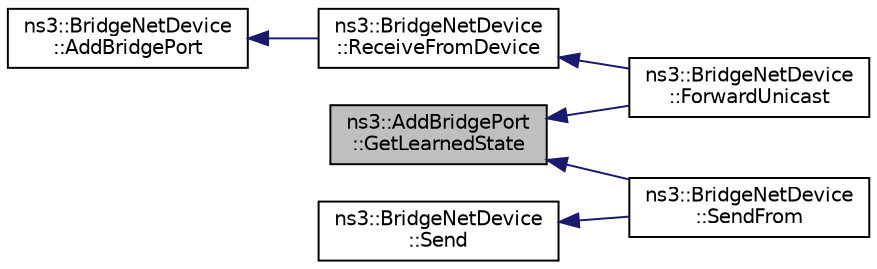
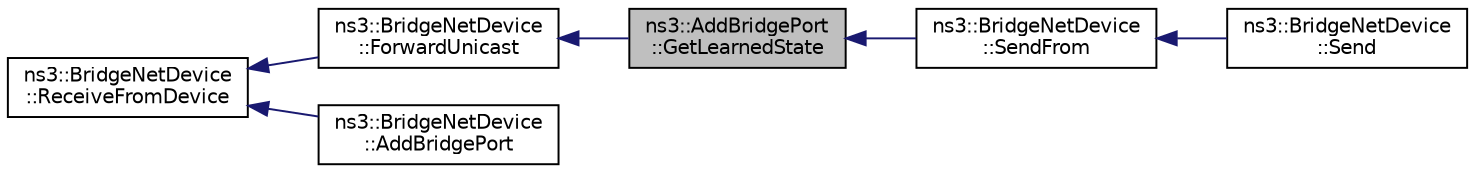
(293, 38) -> (293, 113)
(598, 111) -> (604, 38)
(604, 218) -> (1202, 38)
